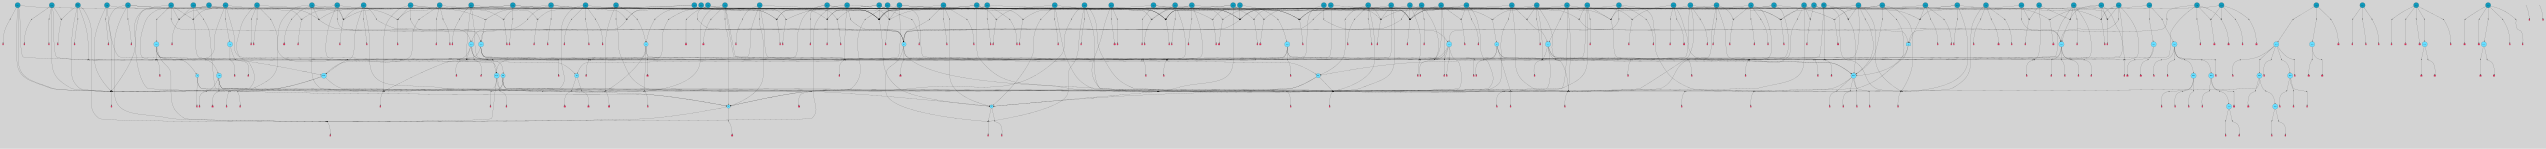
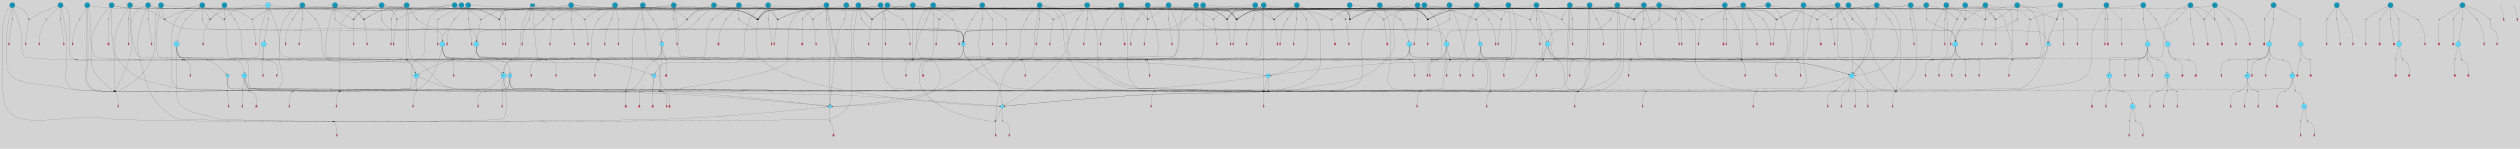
(226, 5) -> (268, 5)
(471, 5) -> (533, 5)
(1824, 5) -> none
